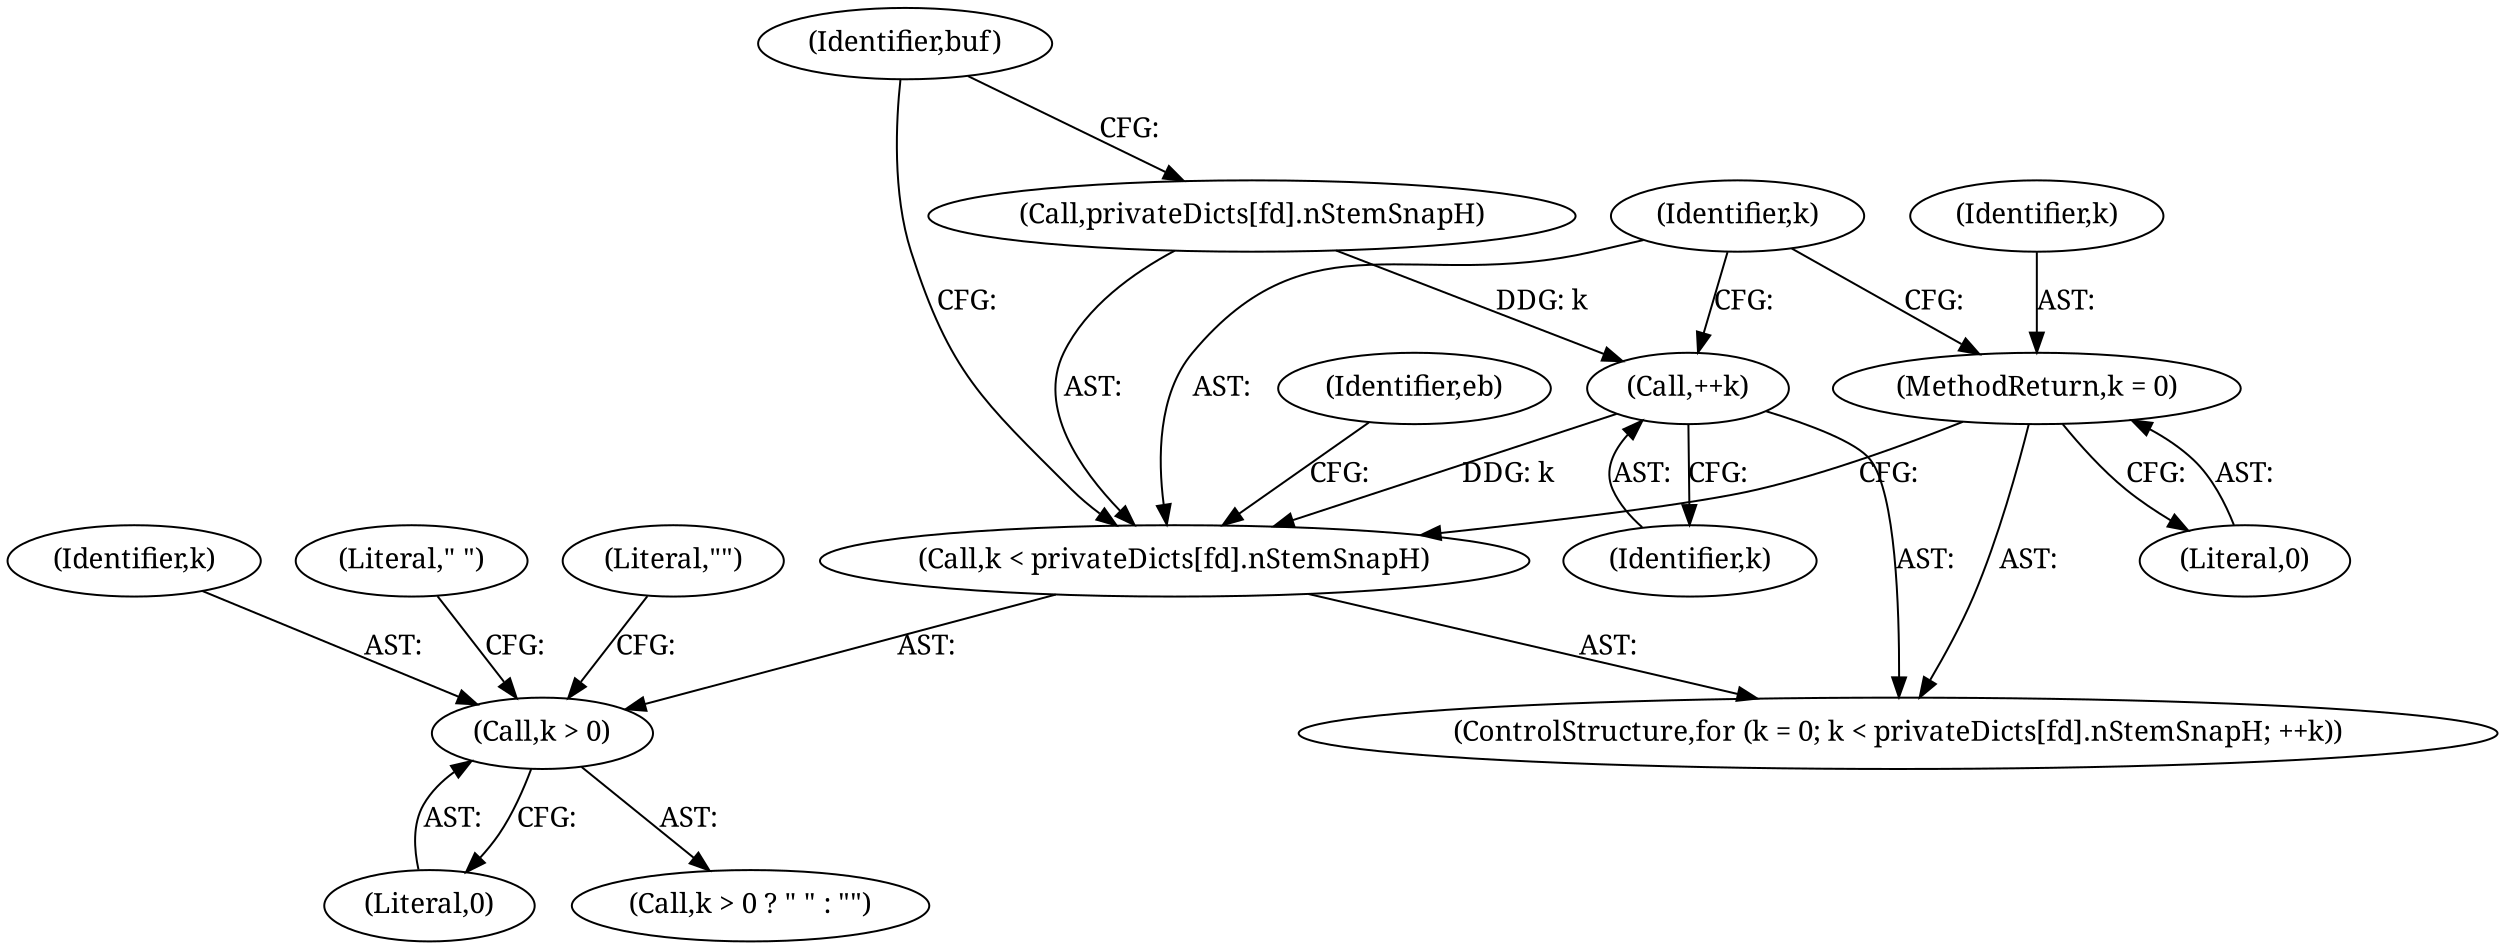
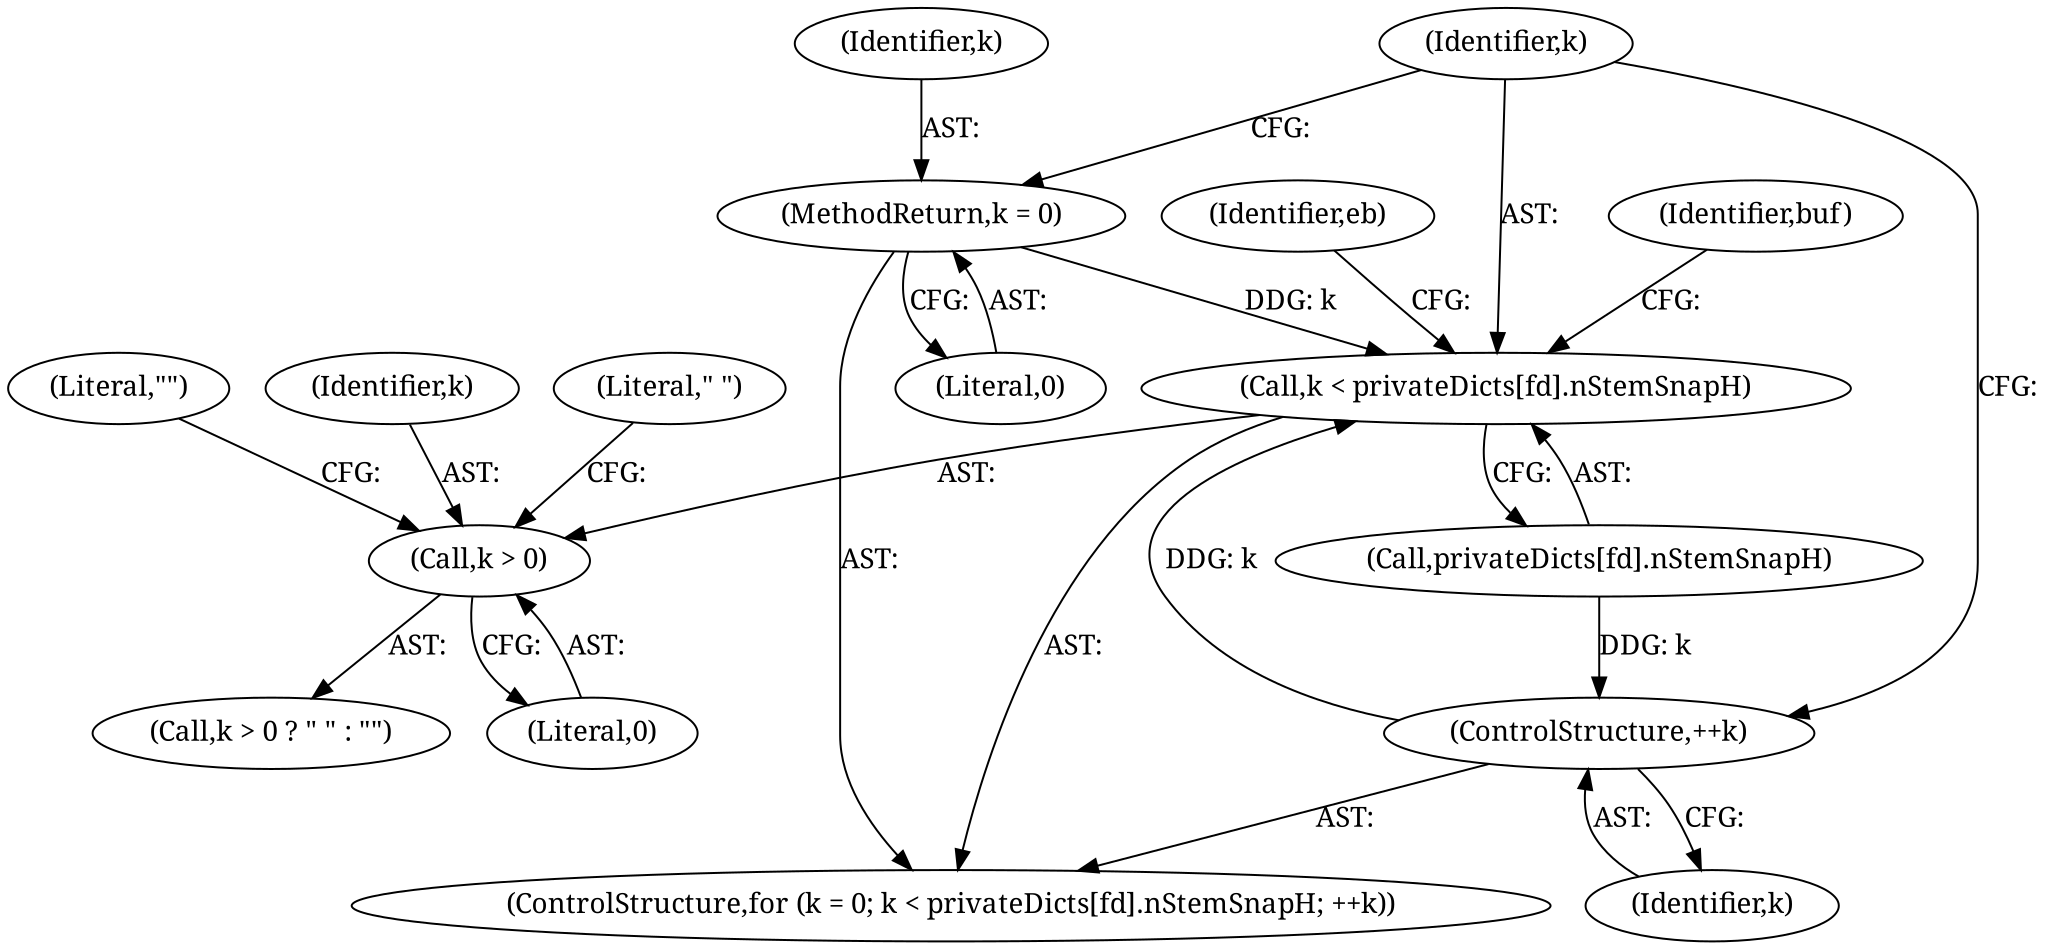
(1067, 124) -> (1486, 472)
(1688, 388) -> (1599, 733)
(1892, 475) -> (1291, 302)
